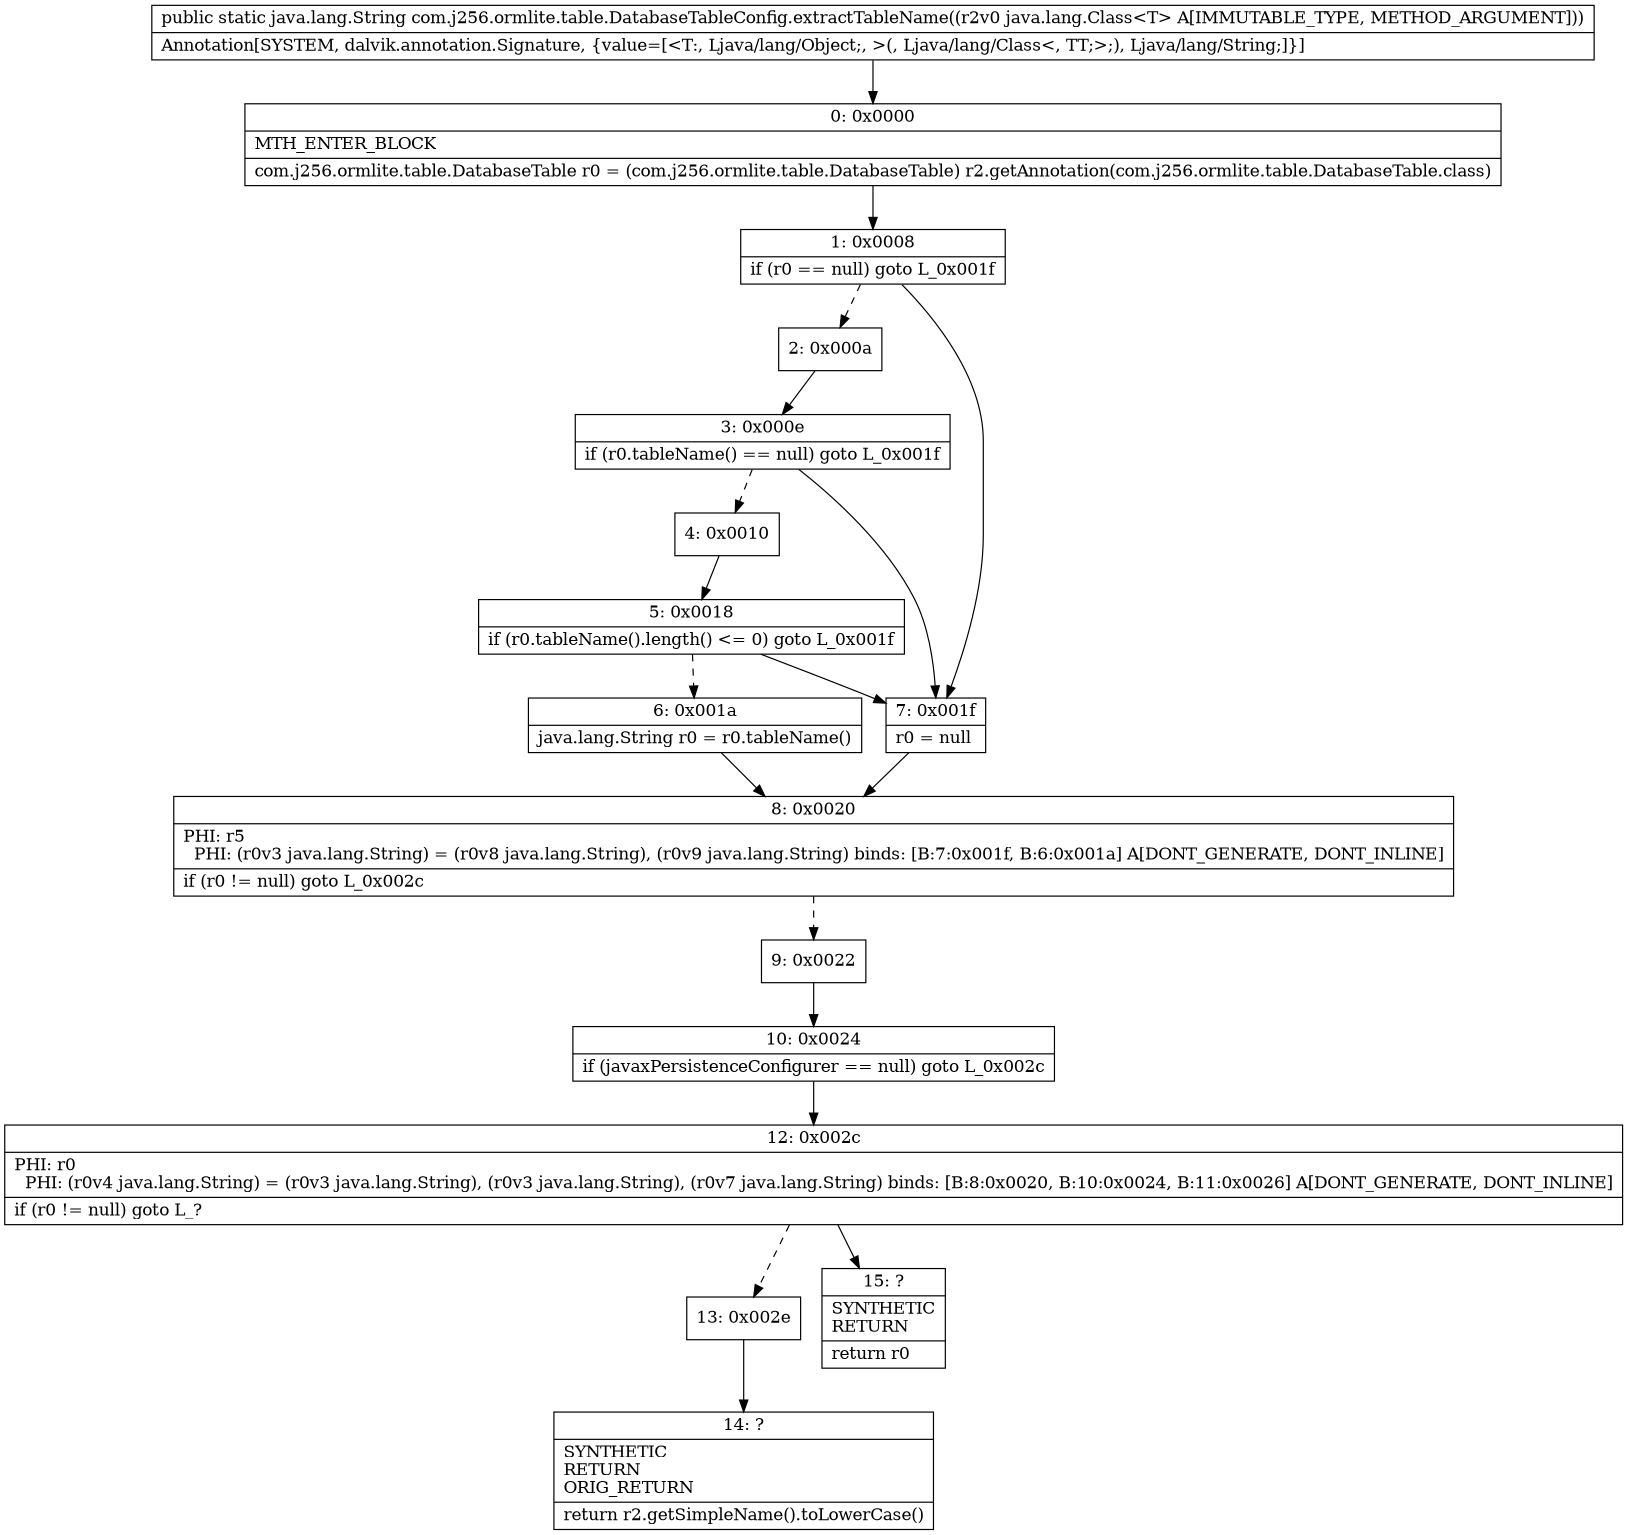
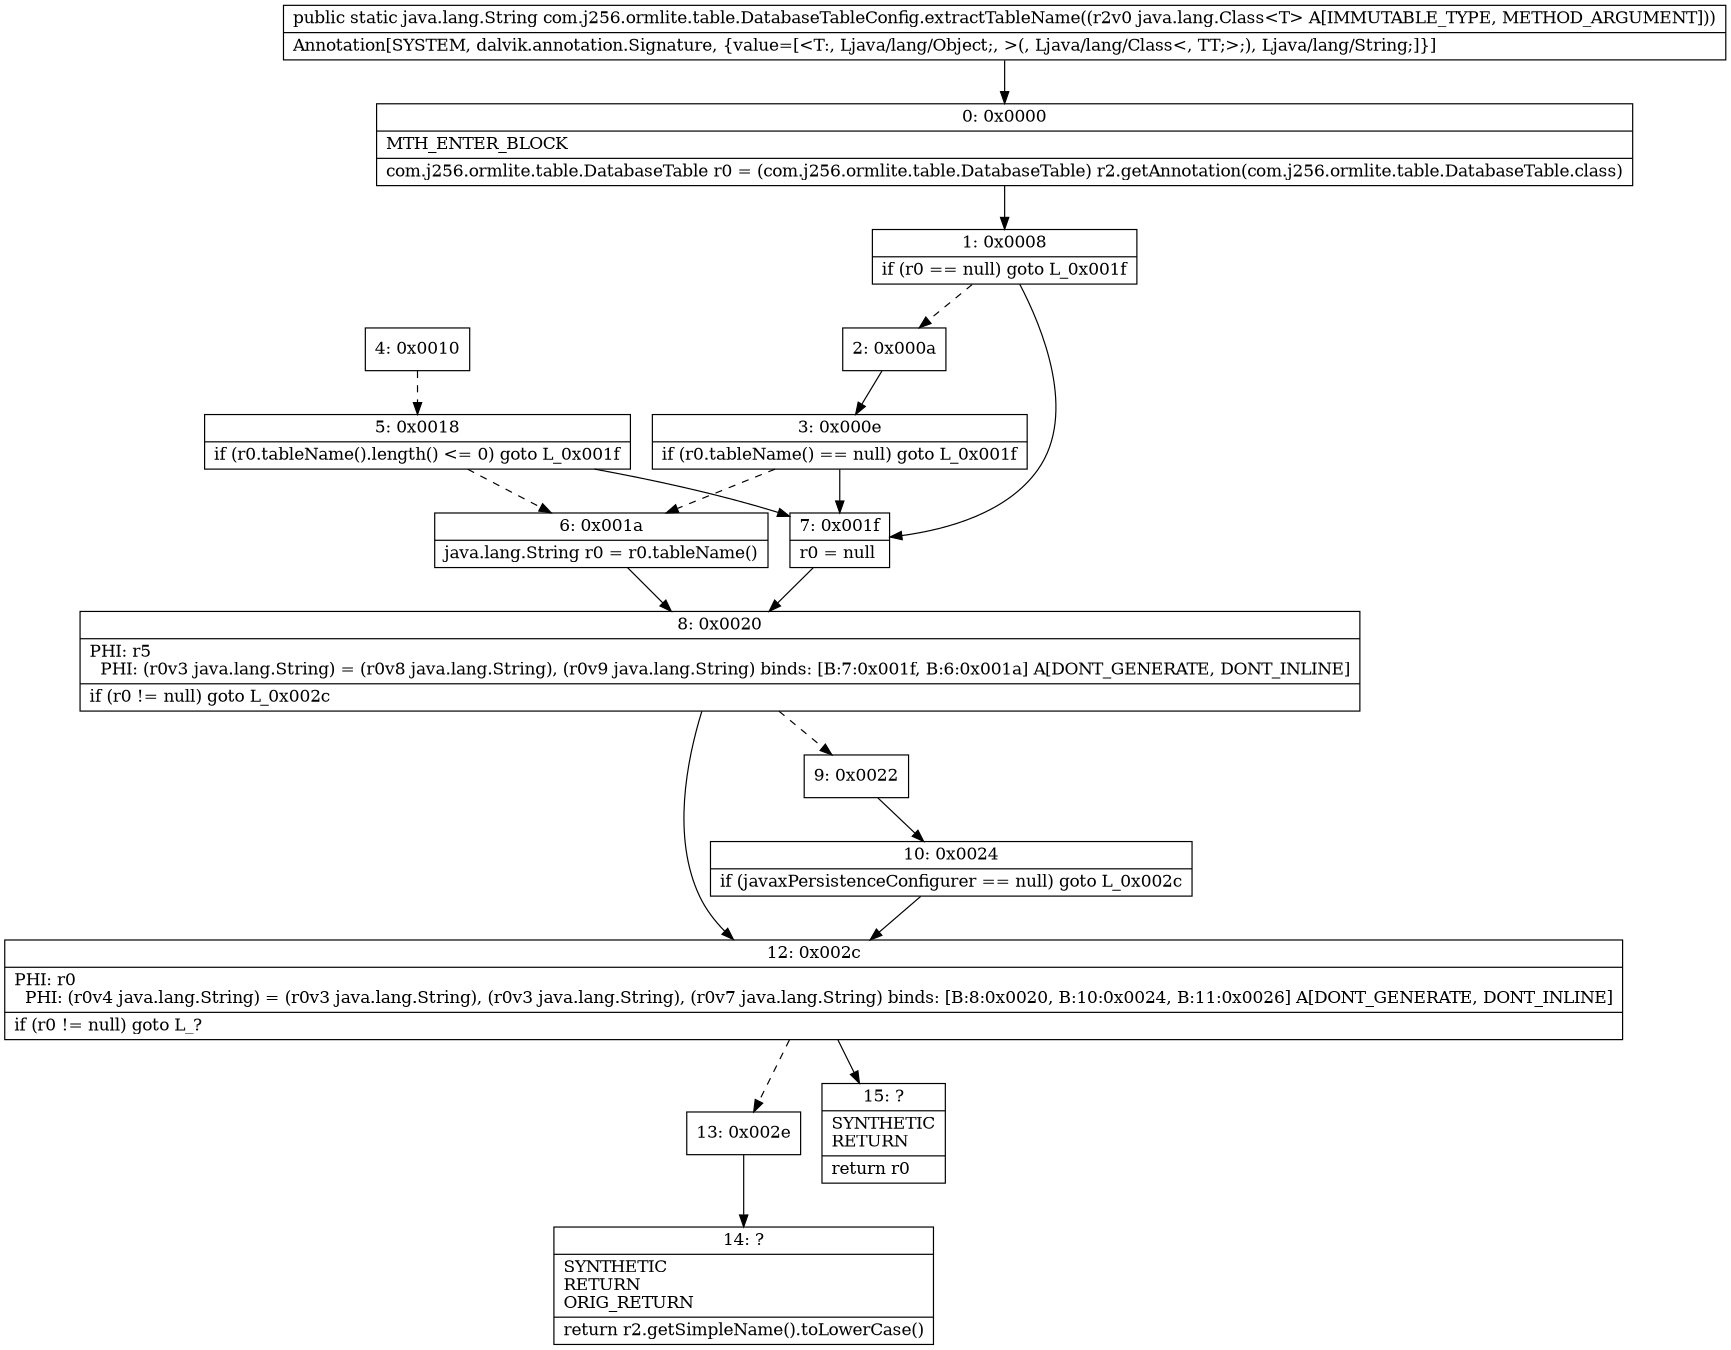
(746, 485) -> (726, 489)
(713, 572) -> (418, 387)
none -> (684, 825)
